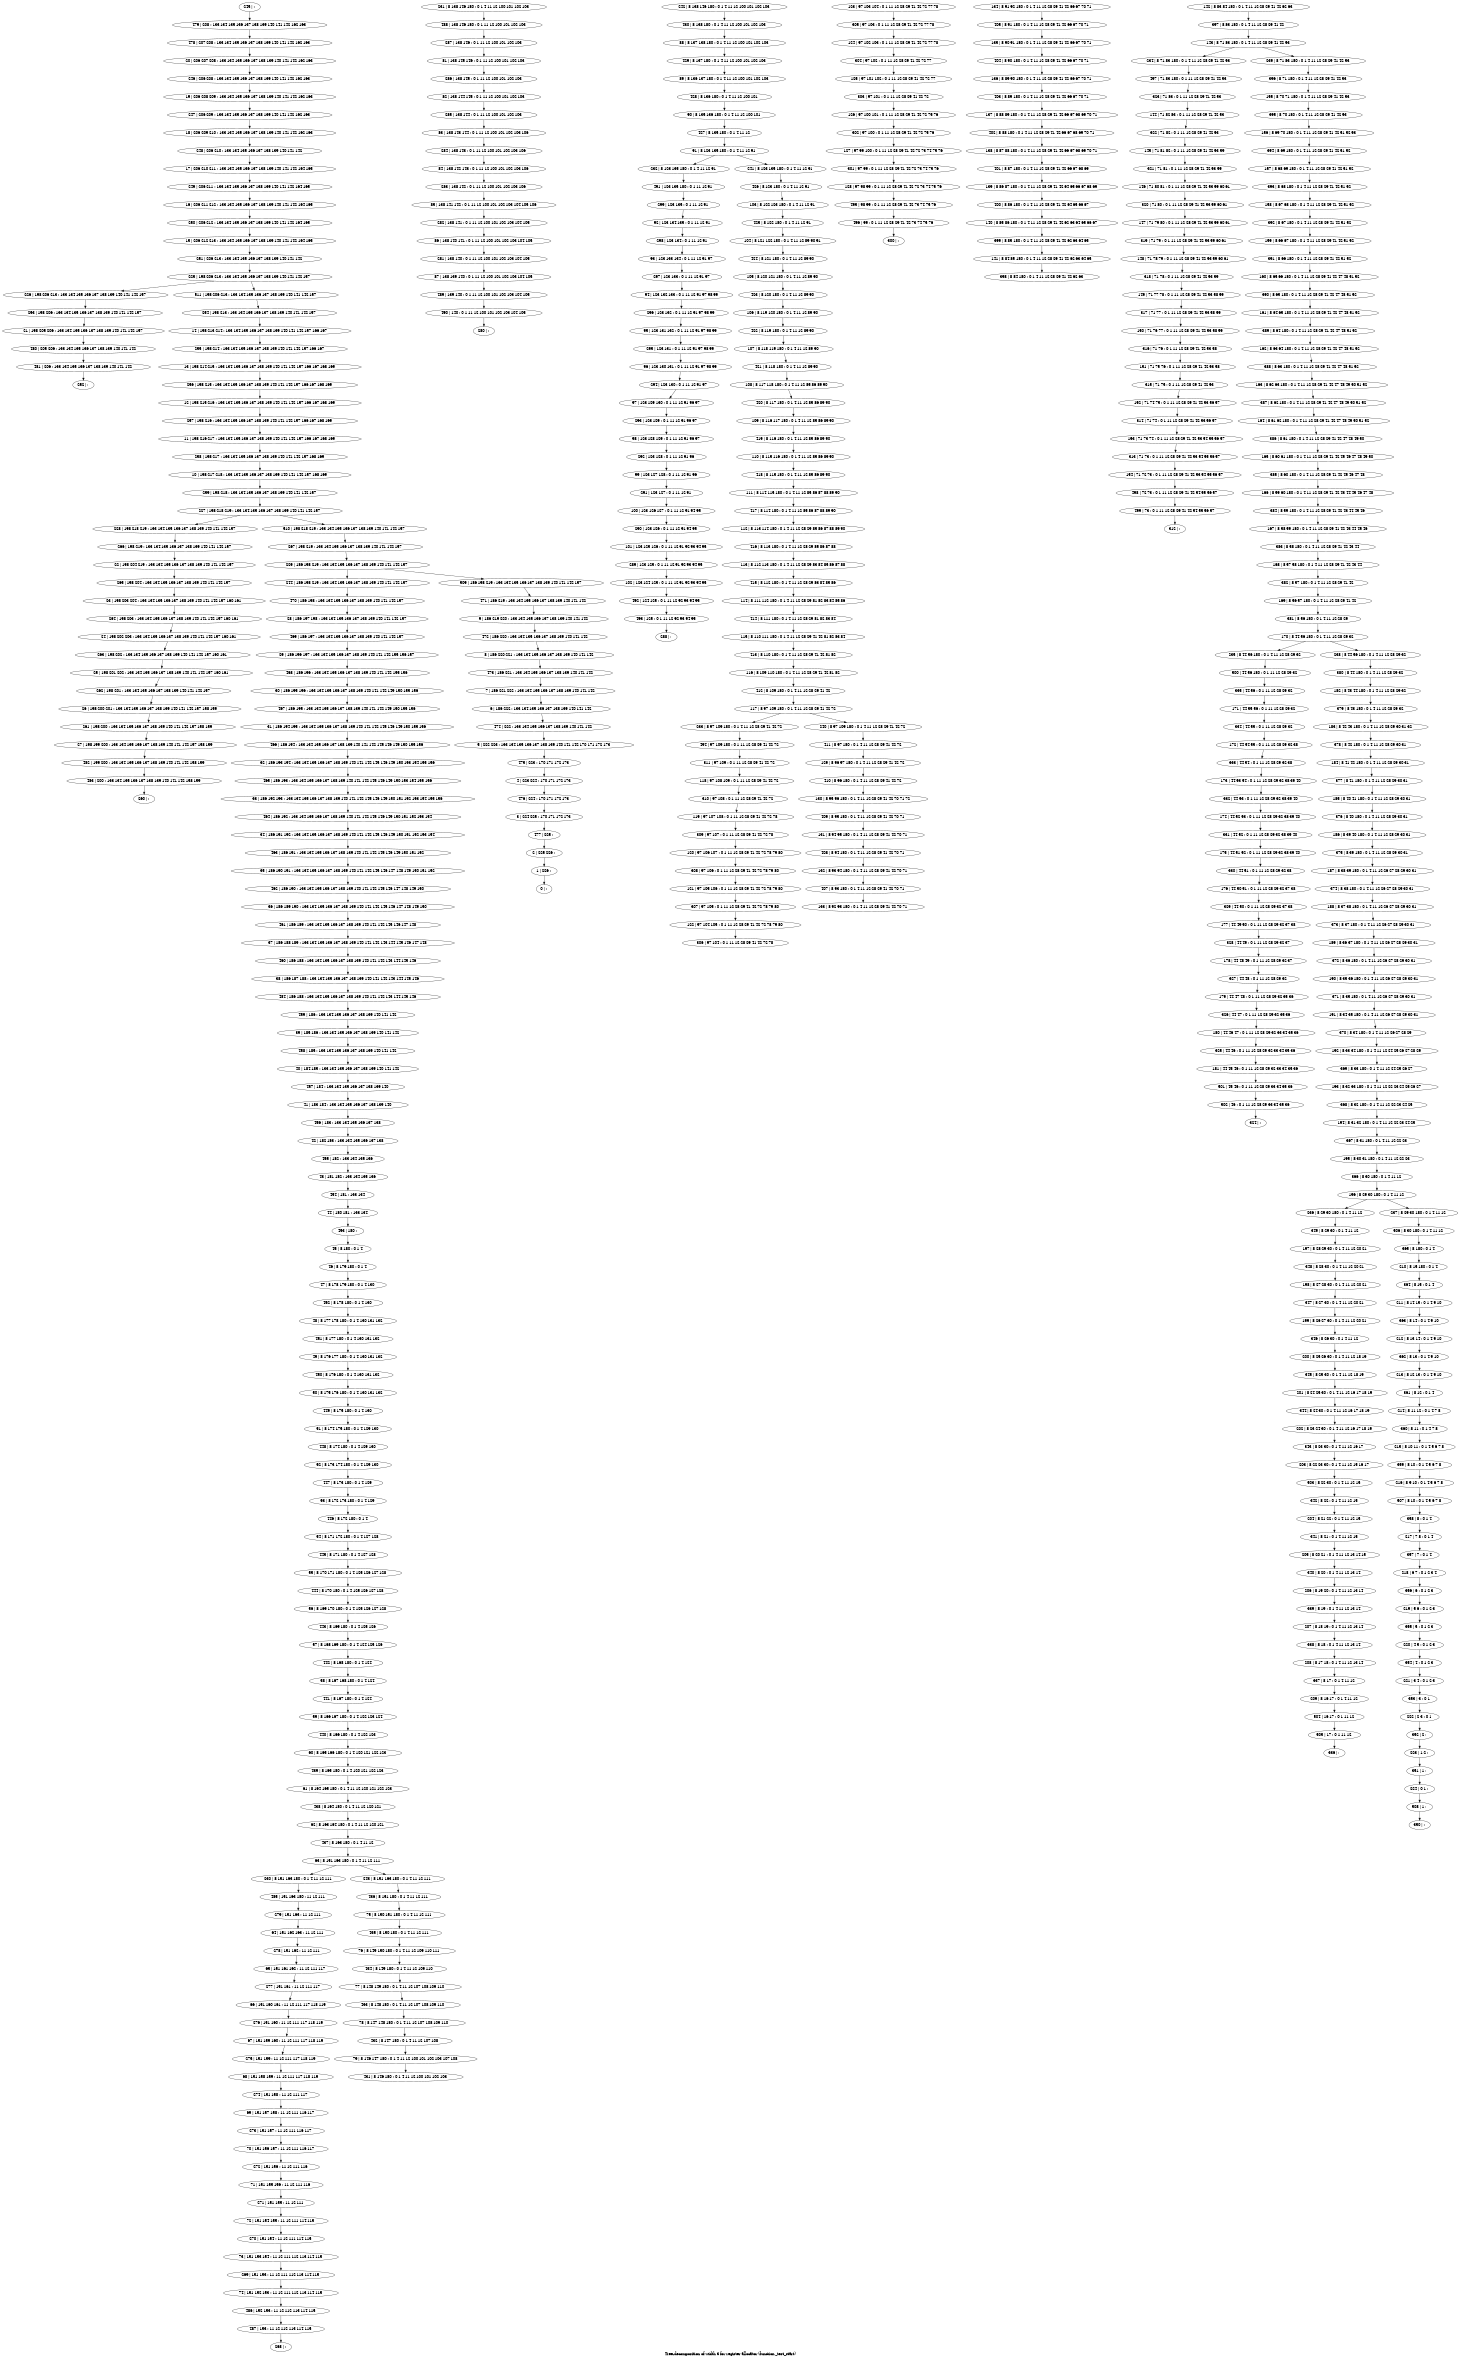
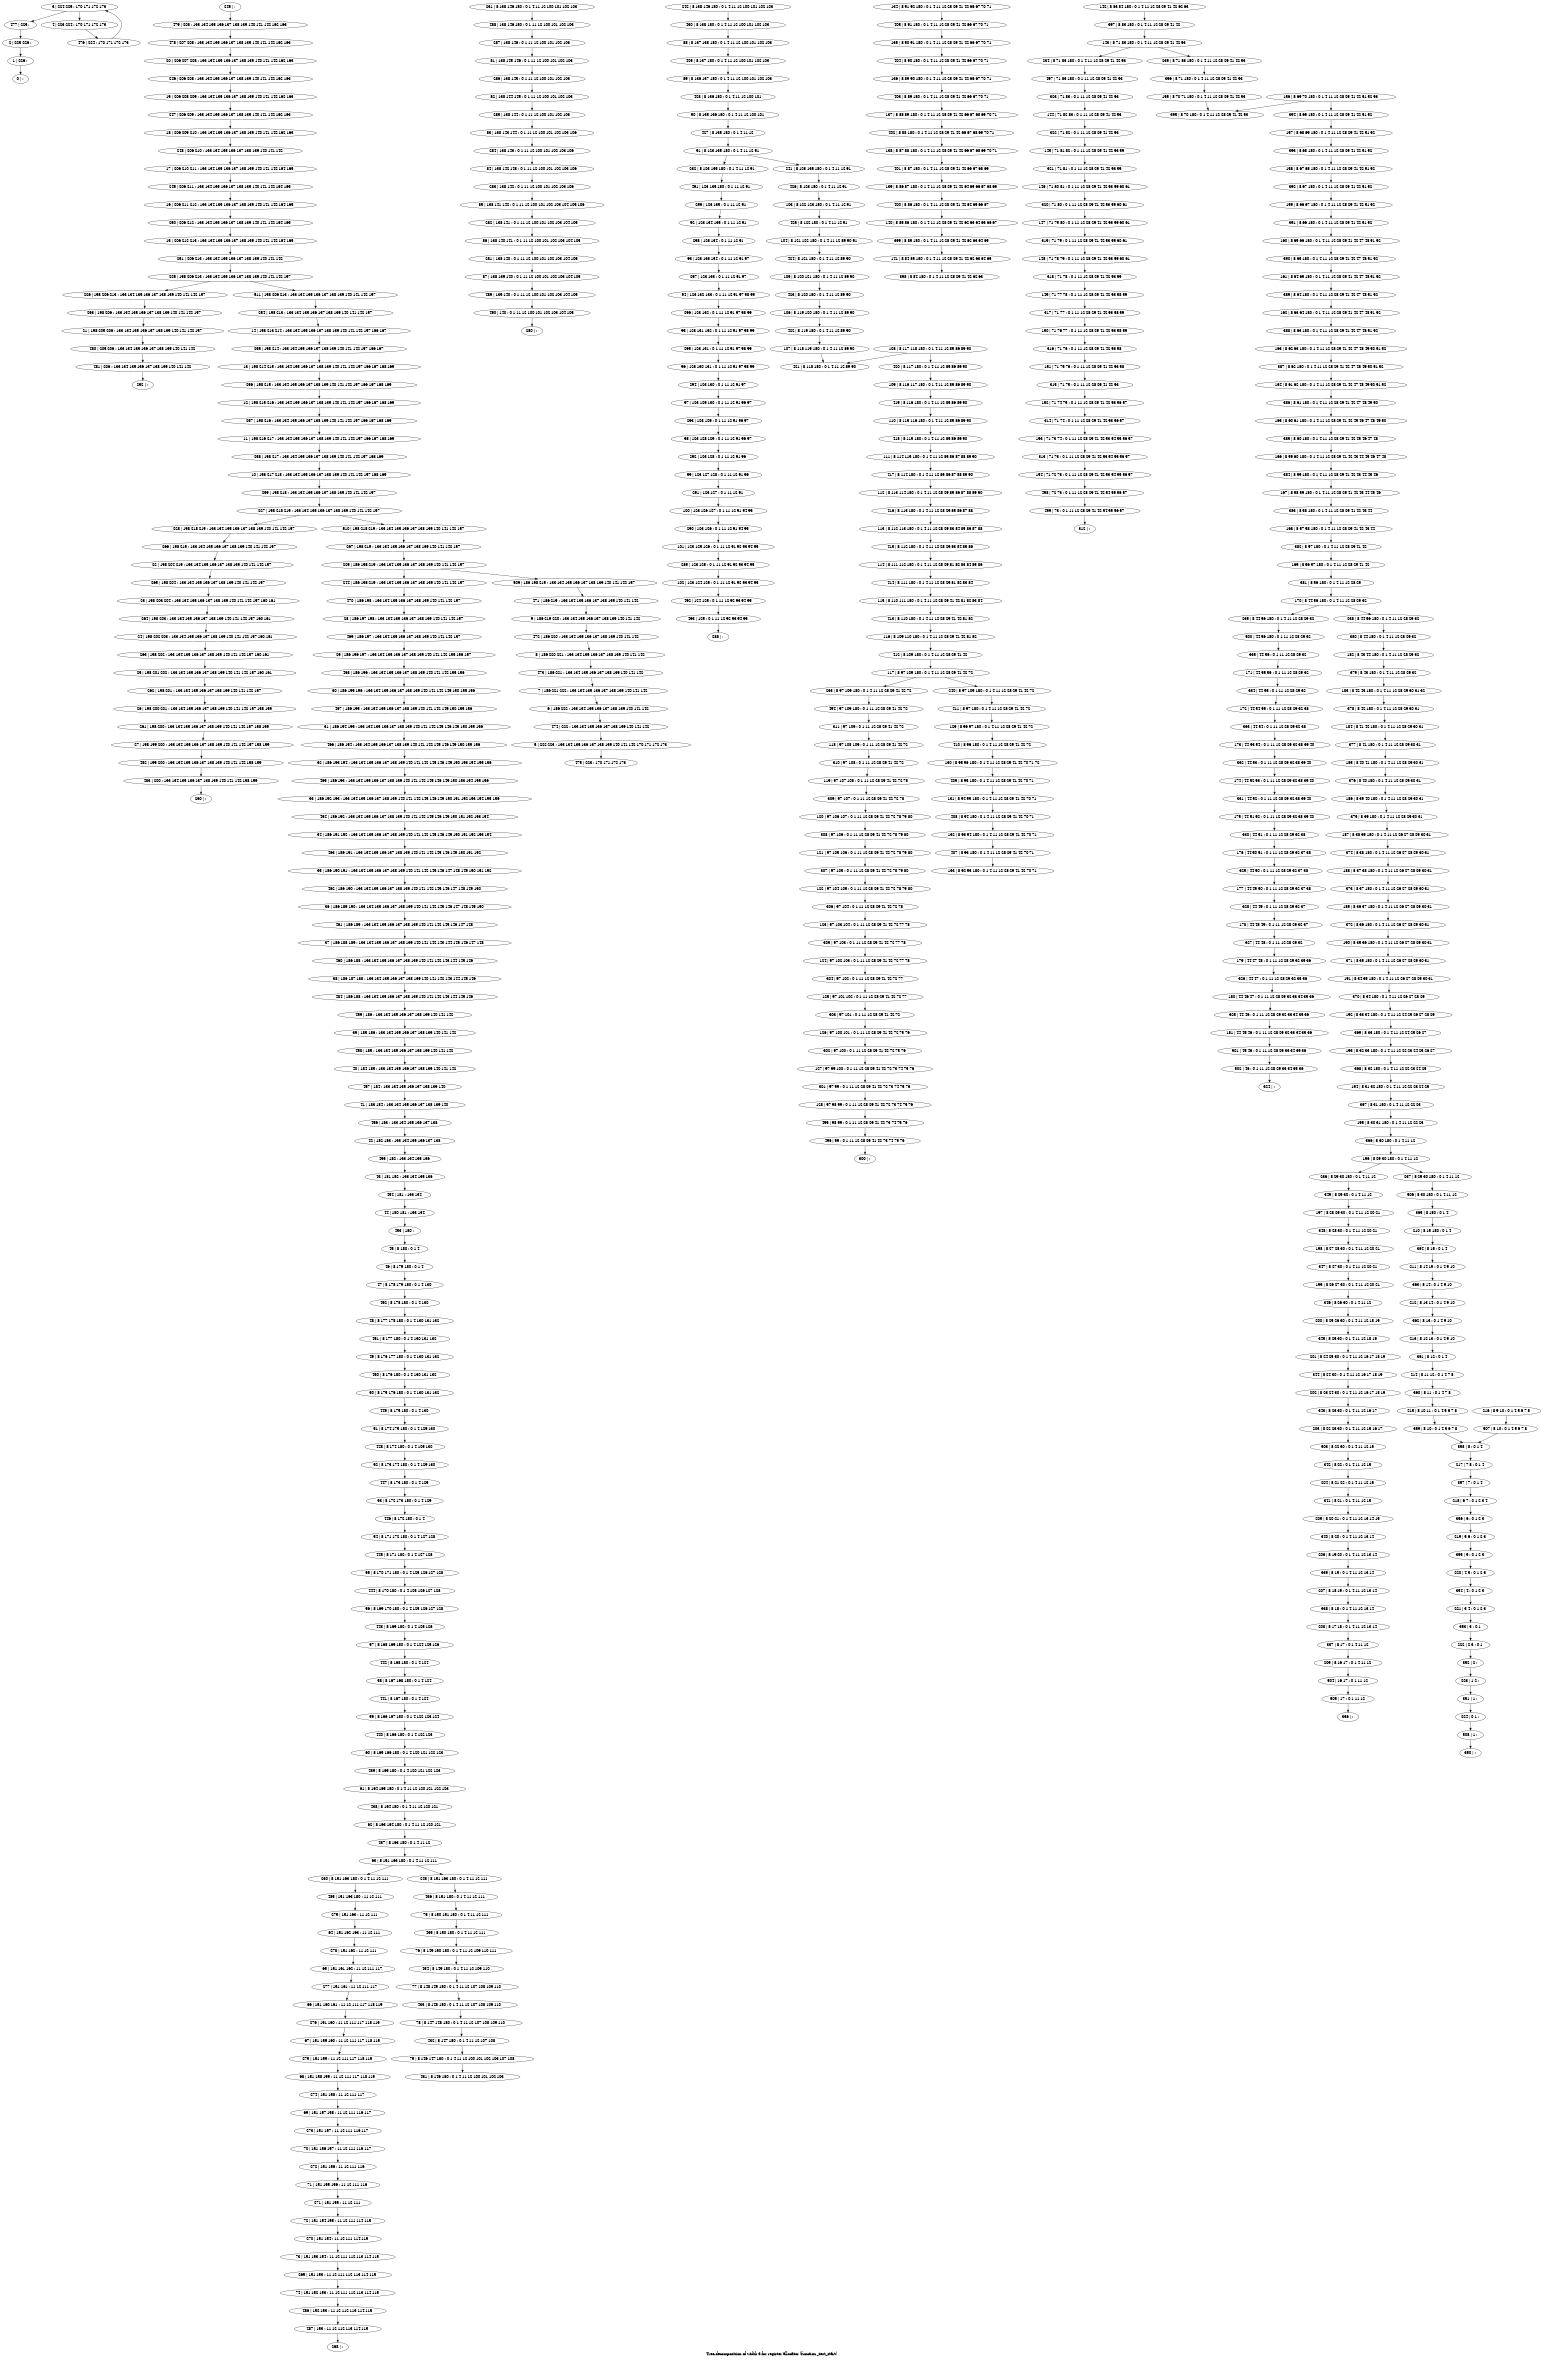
(1309, 123) -> (1271, 106)
(787, 375) -> (878, 358)
(544, 771) -> (80, 15)
none -> (865, 915)
(1420, 1473) -> (1452, 1438)
